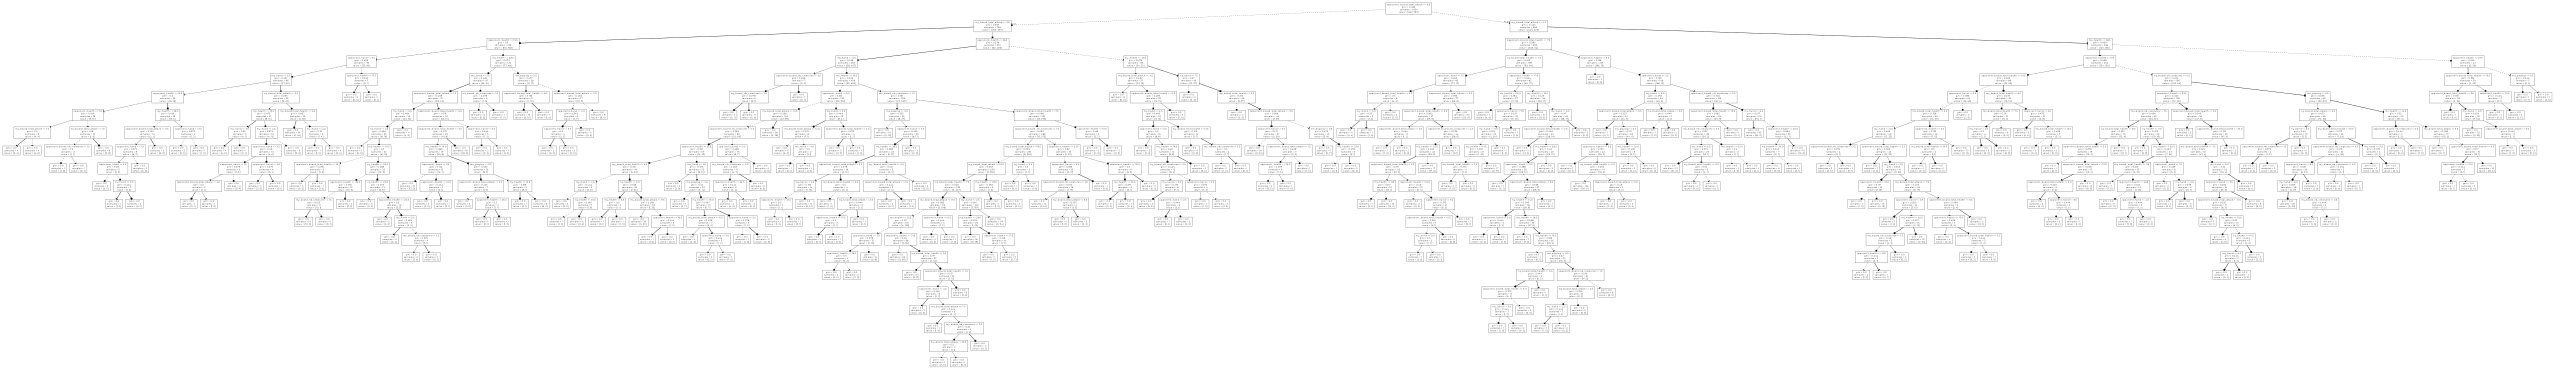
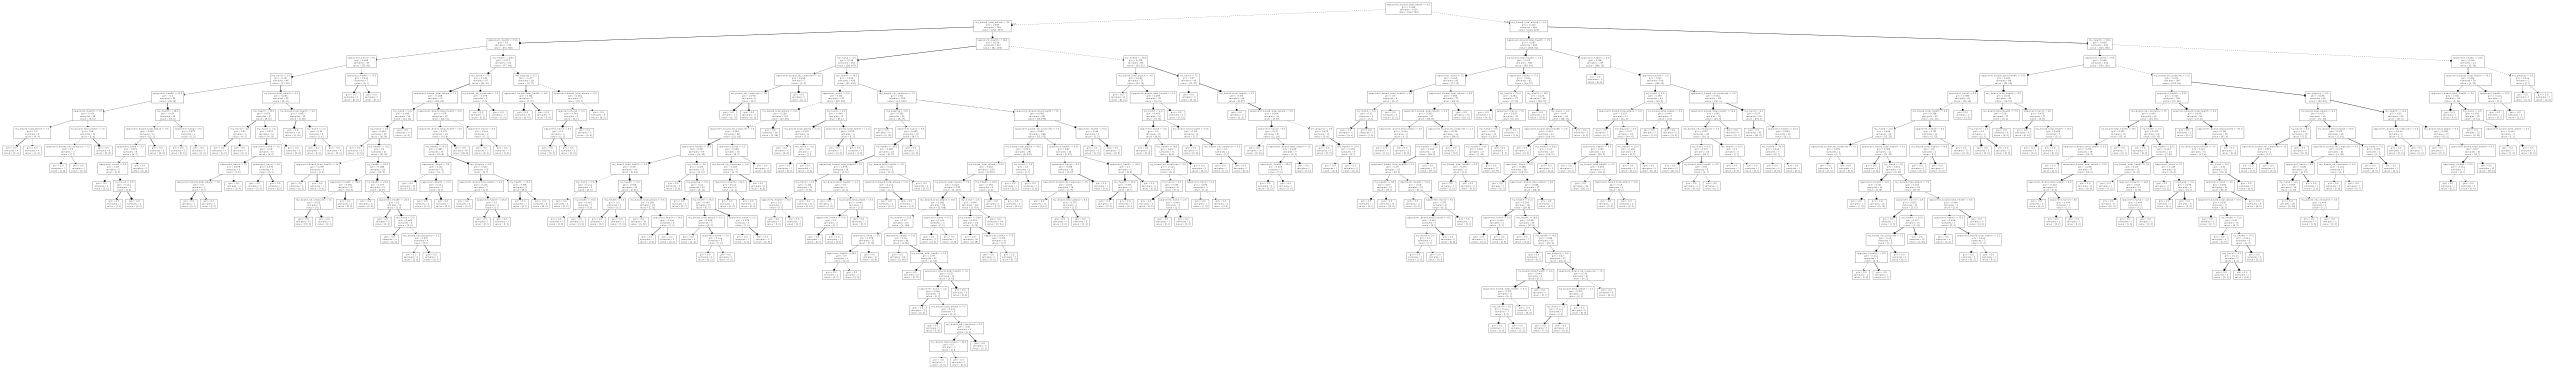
(1797, 151) -> none
(266, 158) -> none
none -> (1172, 194)
